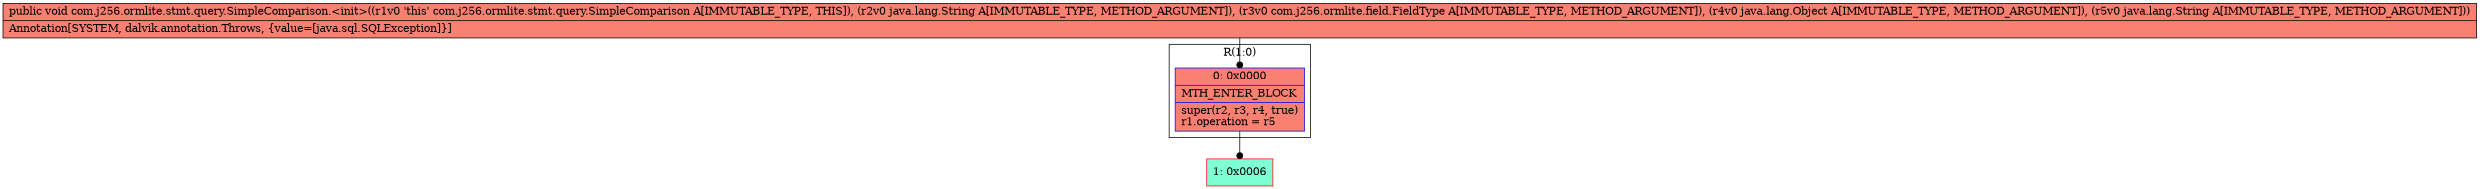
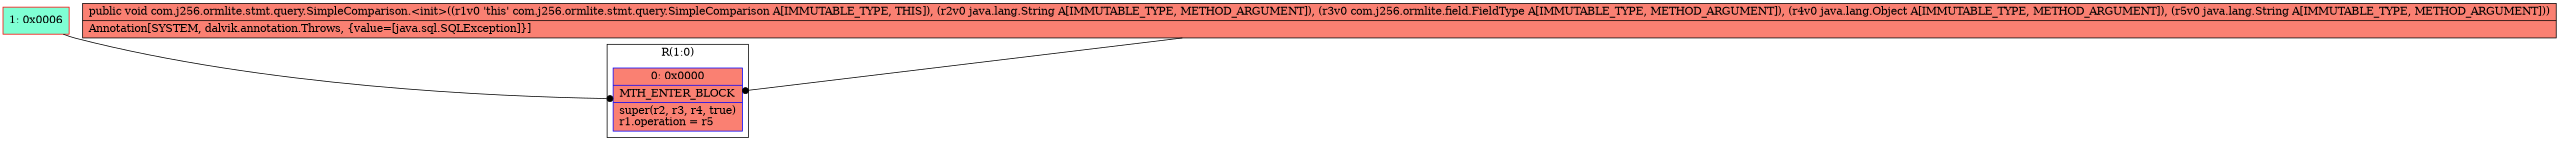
(1240, 142) -> (333, 82)
